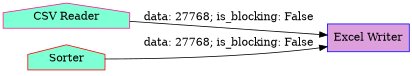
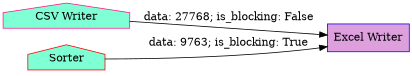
(66, 17) -> (66, 17)
(229, 43) -> (229, 43)
